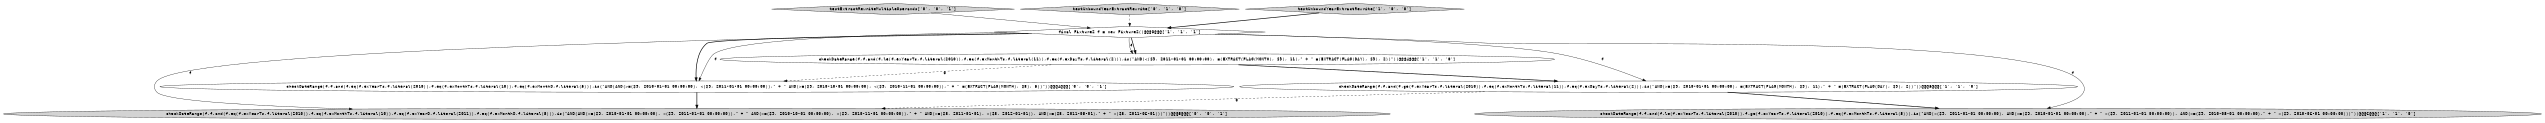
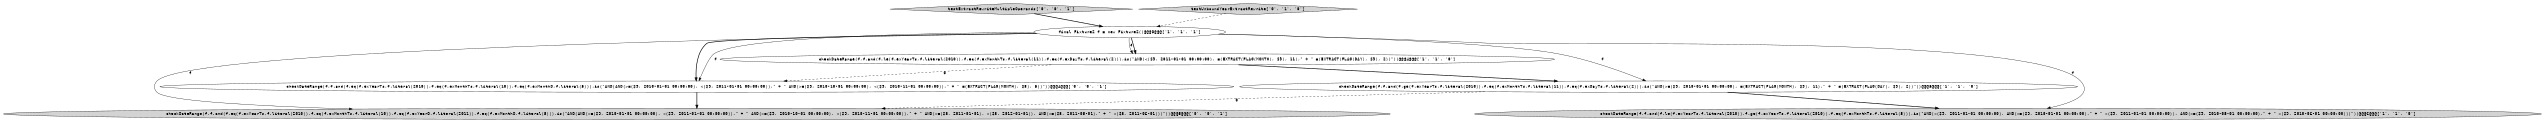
(1355, 9) -> none
(1009, 20) -> (1067, 20)
(1130, 32) -> (1130, 32)
